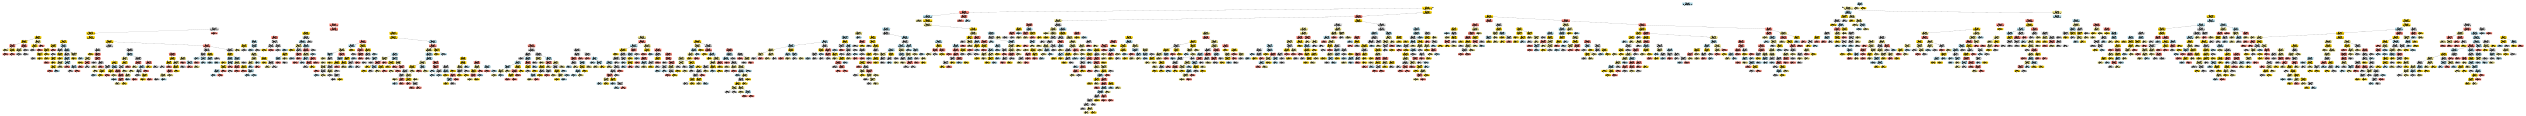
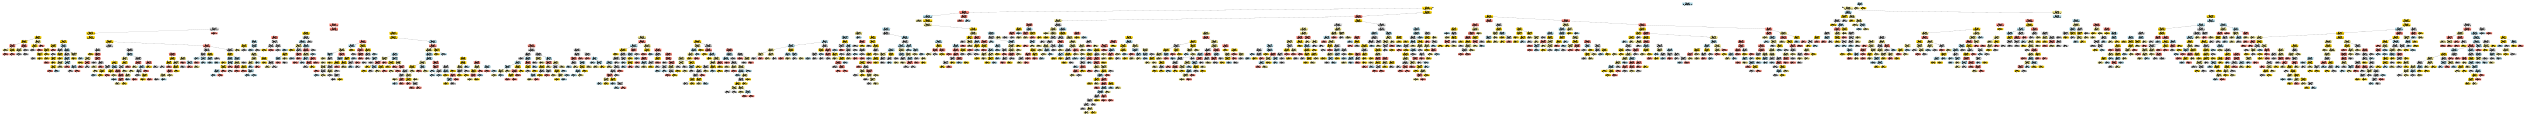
(1026, 50) -> none
(2111, 58) -> (2111, 58)
